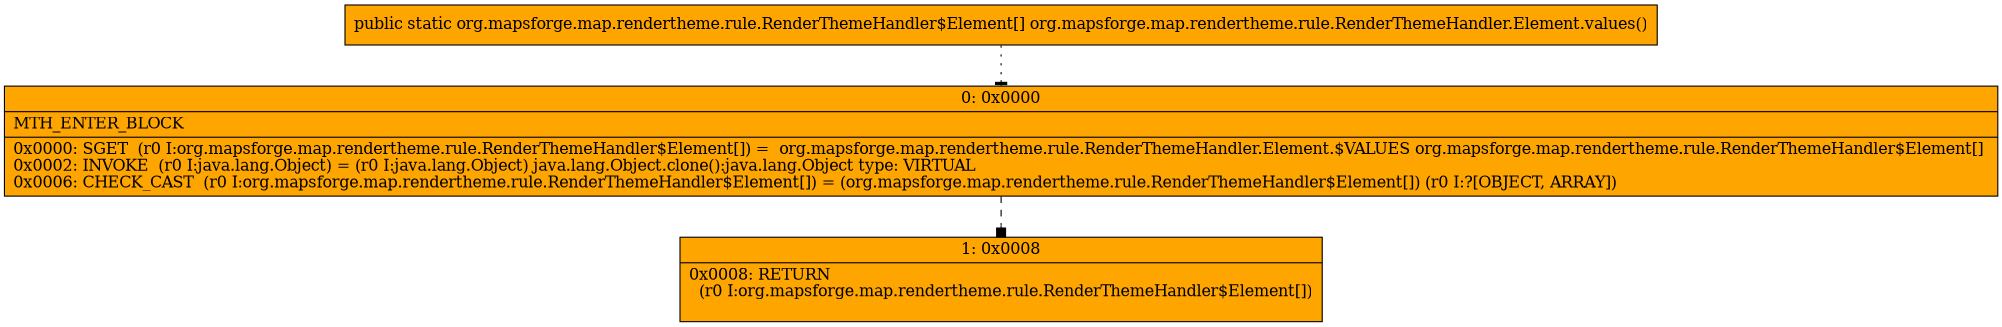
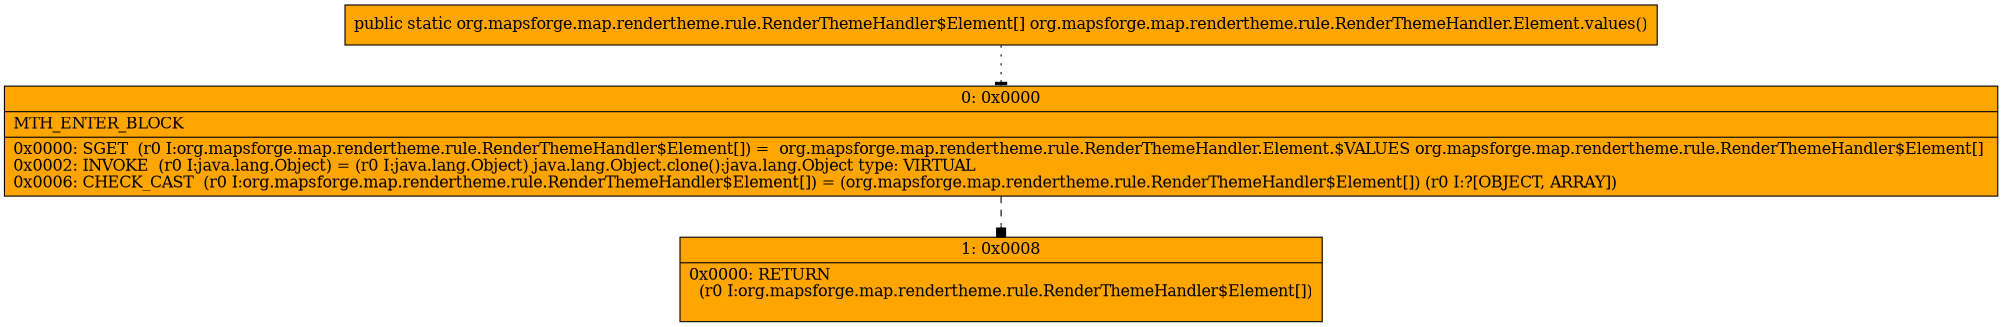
(764, 275) -> (764, 275)
